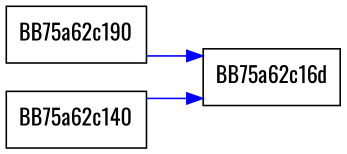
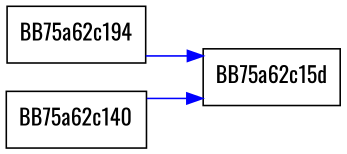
(76, 35) -> (76, 35)
(272, 77) -> (272, 77)
